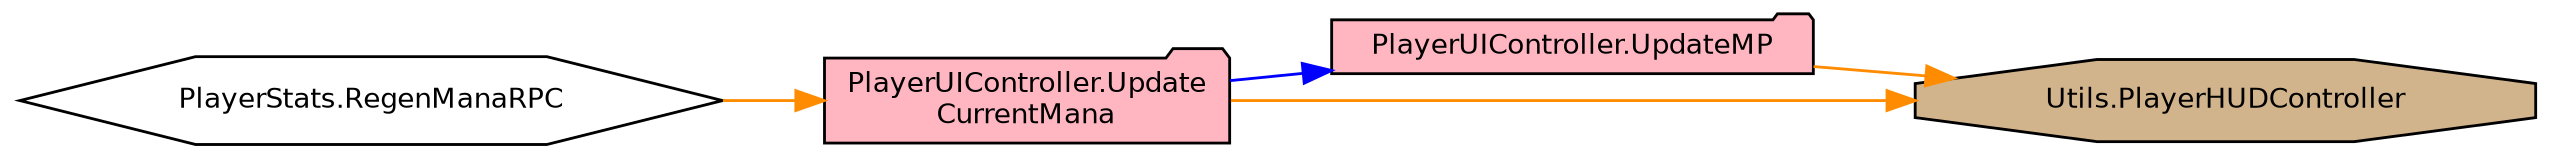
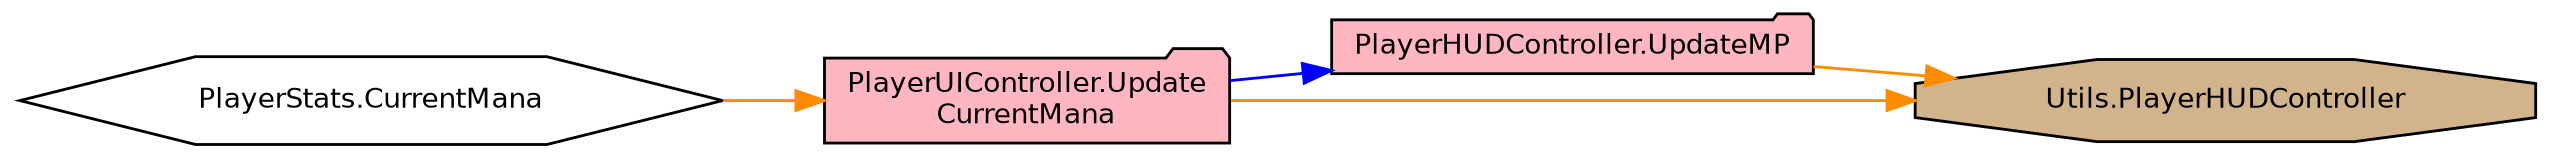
(1572, 47) -> (1572, 47)
(371, 101) -> (371, 101)
